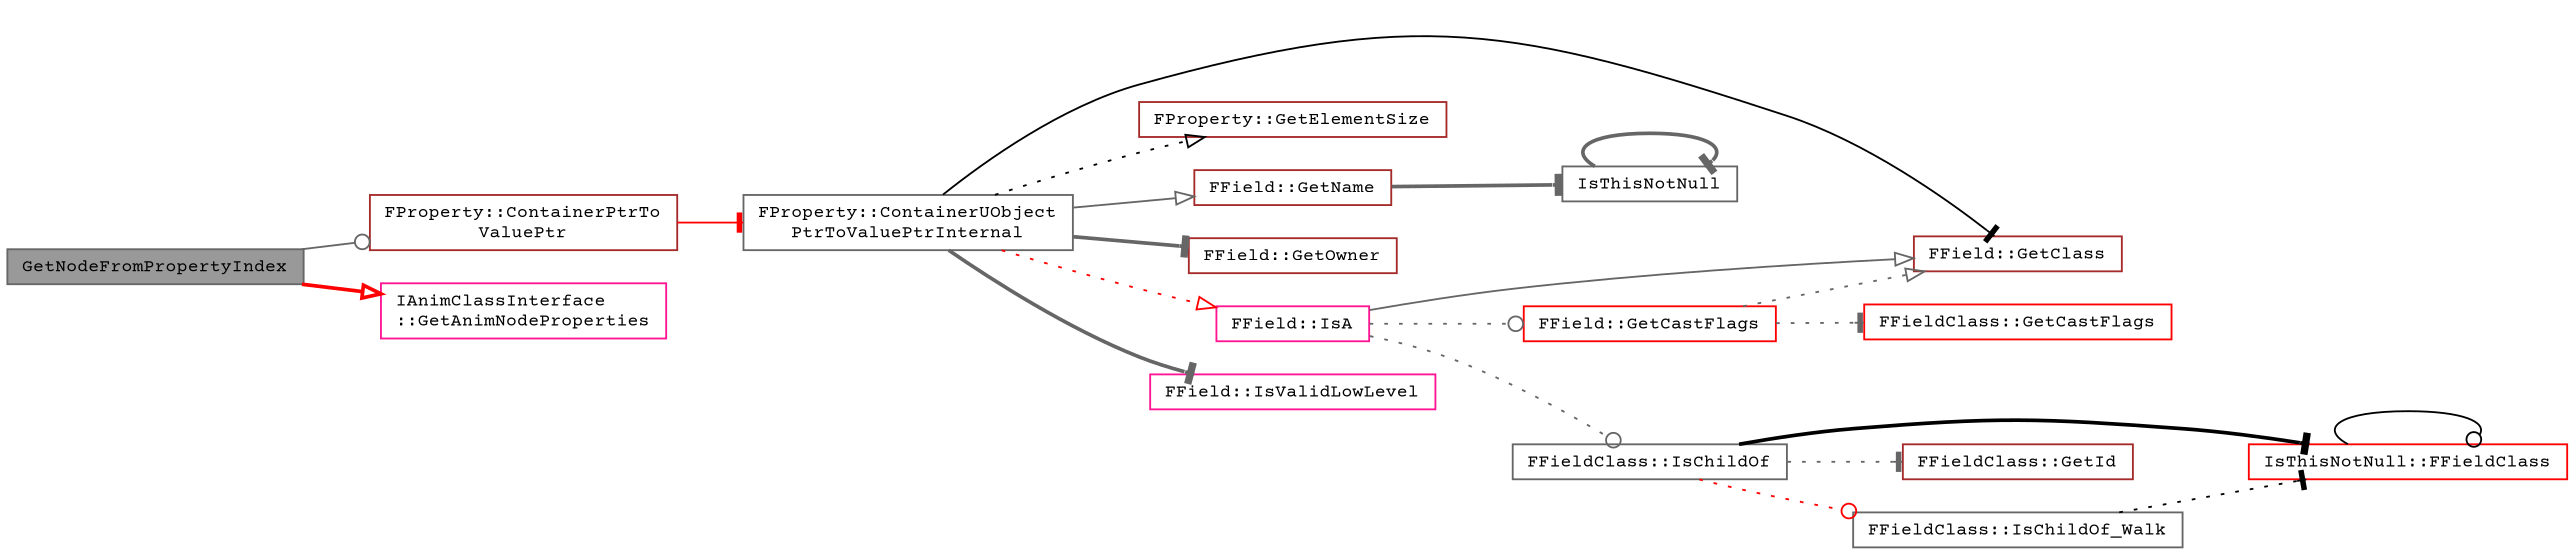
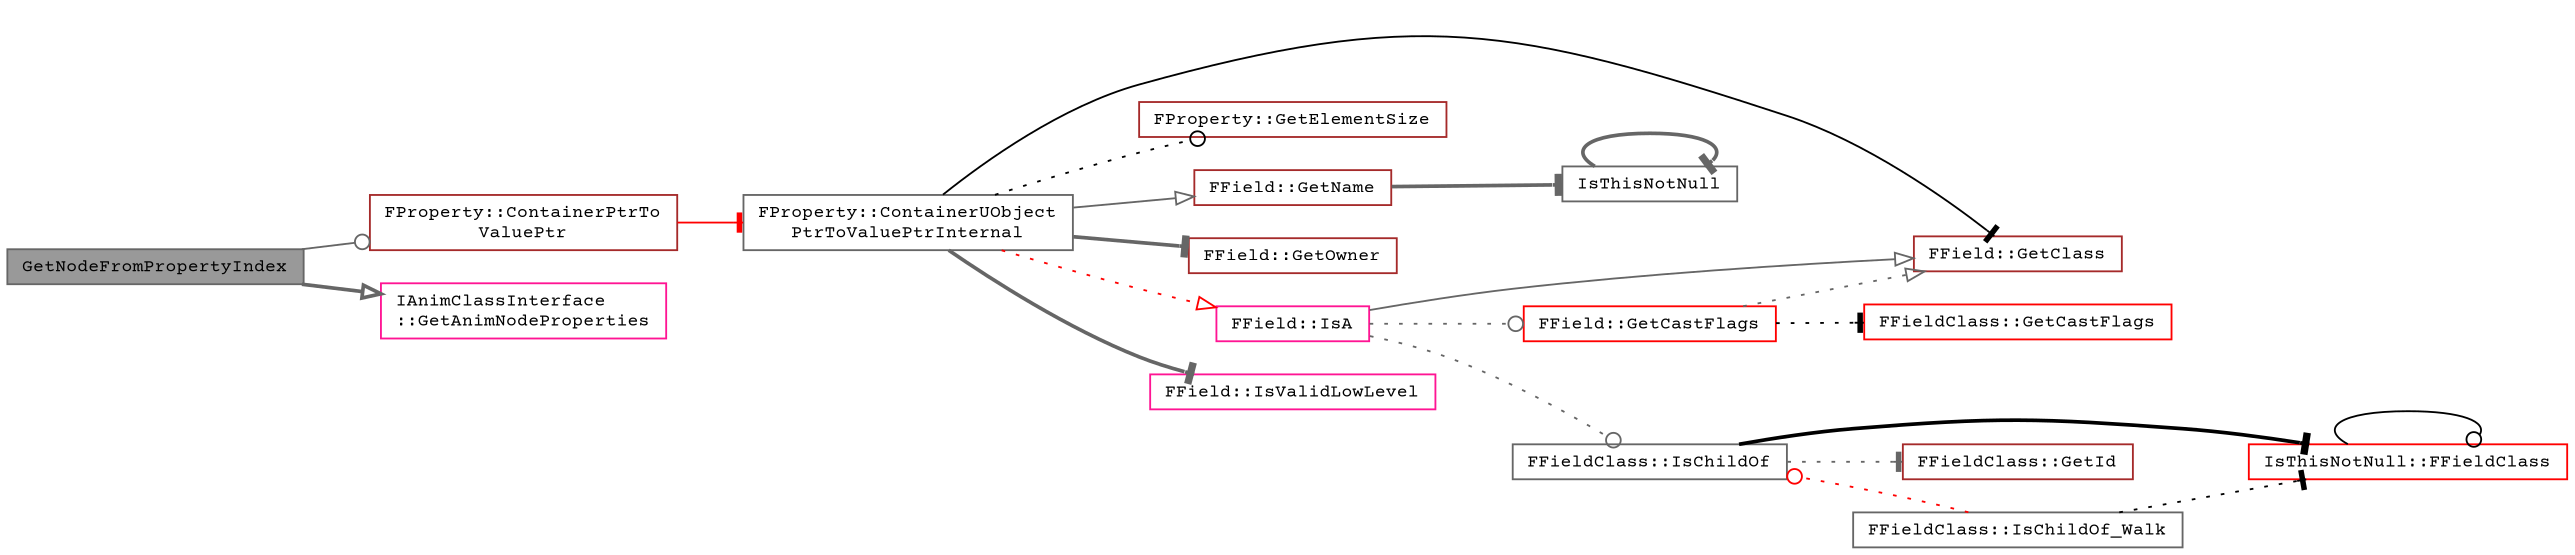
(1090, 166) -> (1090, 166)
(332, 288) -> (332, 288)
(1815, 323) -> (1815, 323)
(1770, 496) -> (1886, 494)
